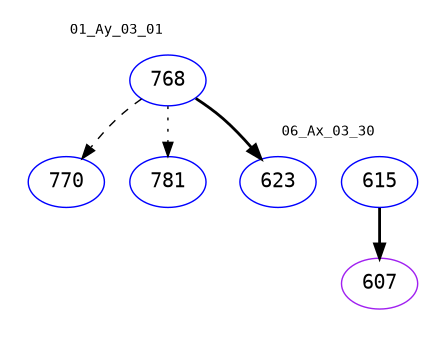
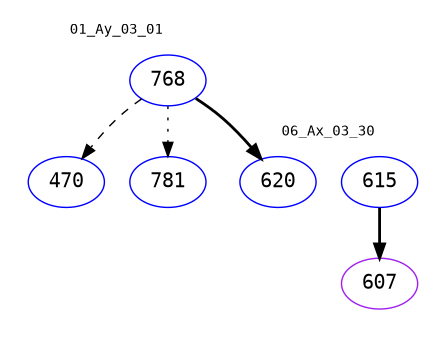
(66, 182) -> (66, 182)
(278, 182) -> (278, 182)
